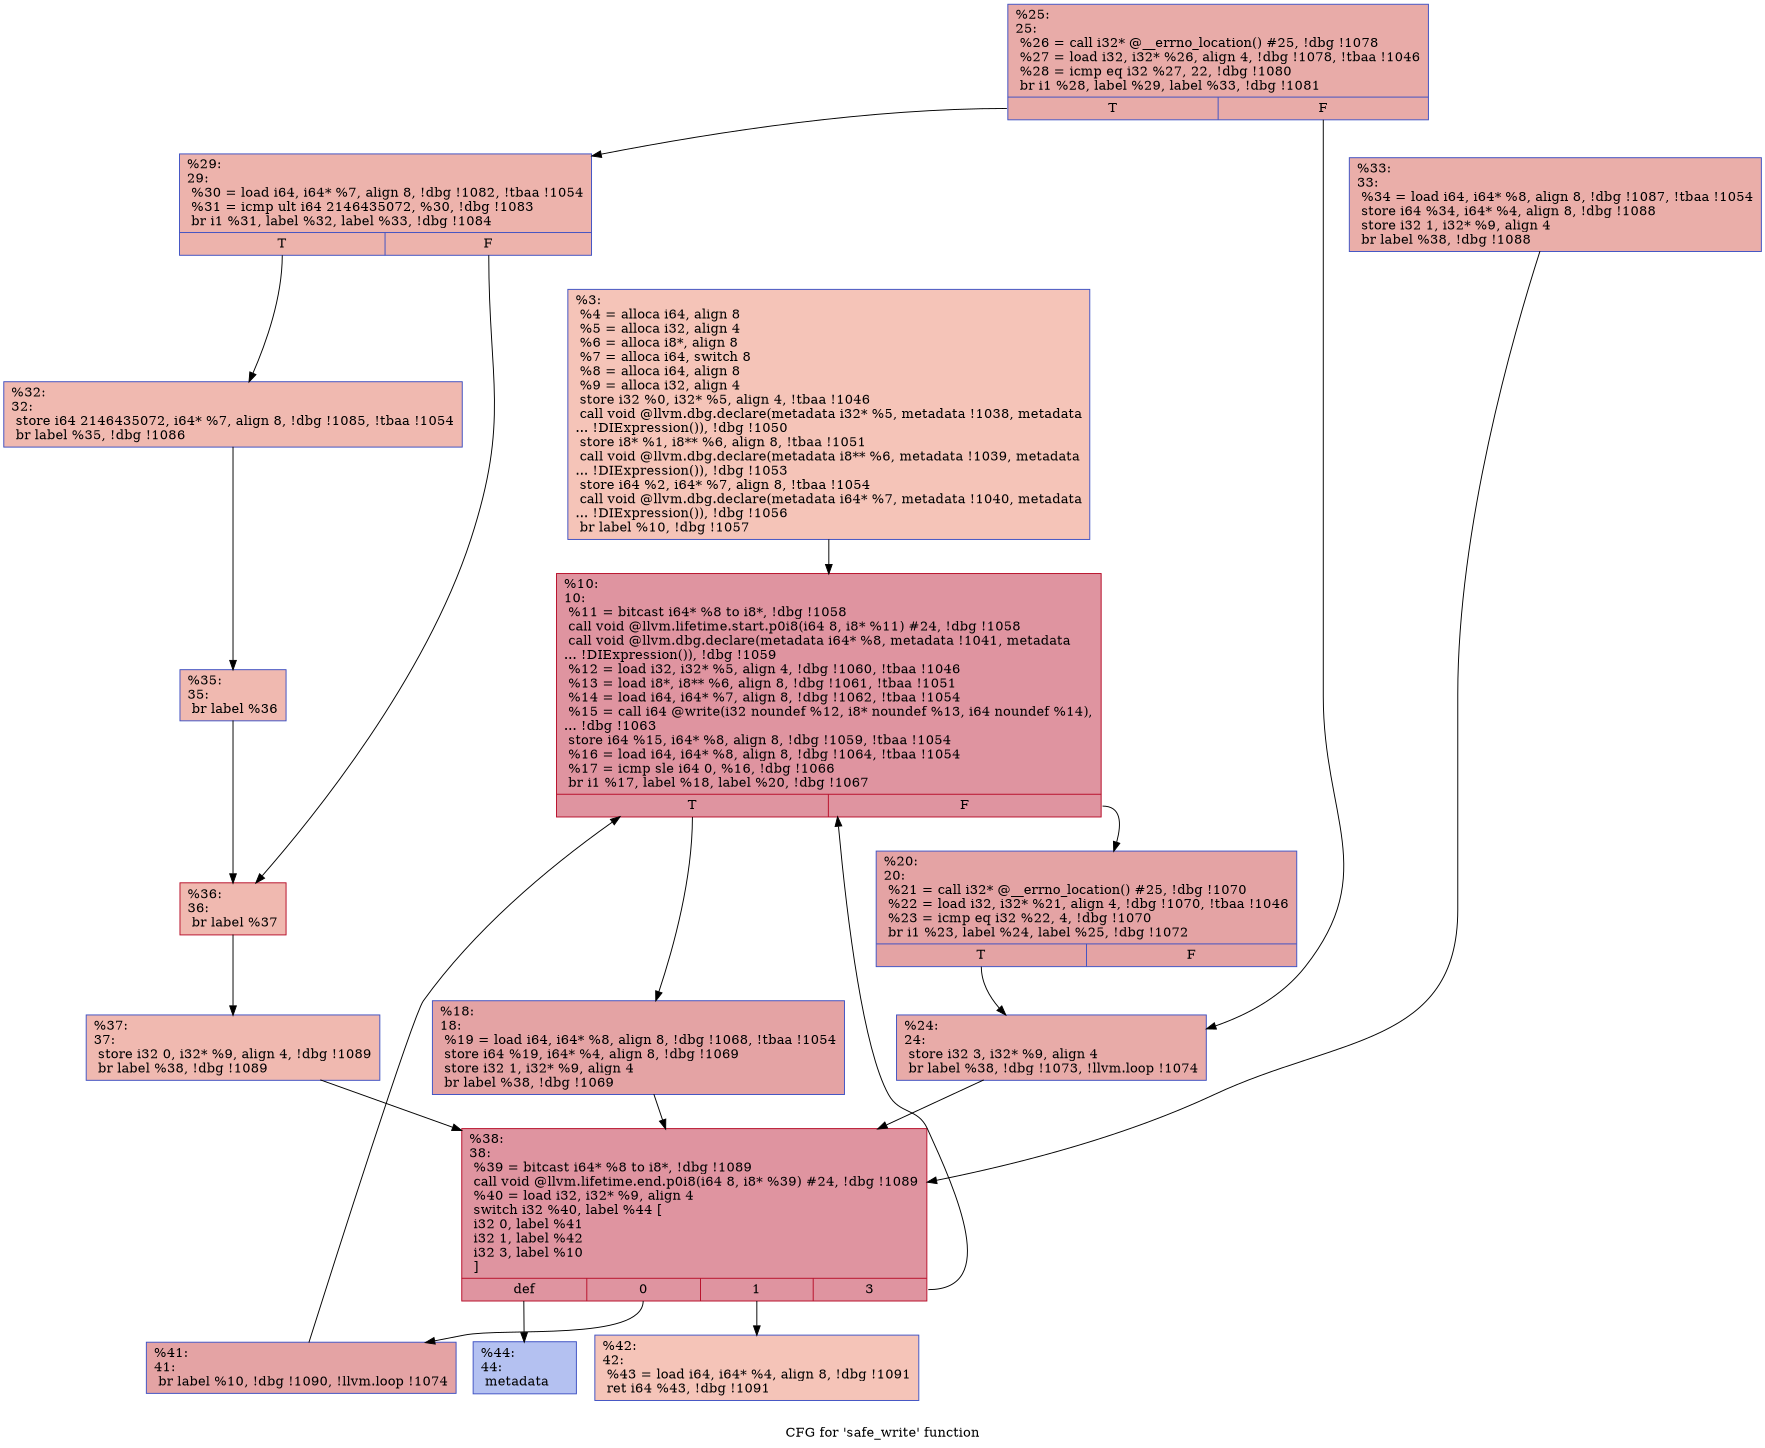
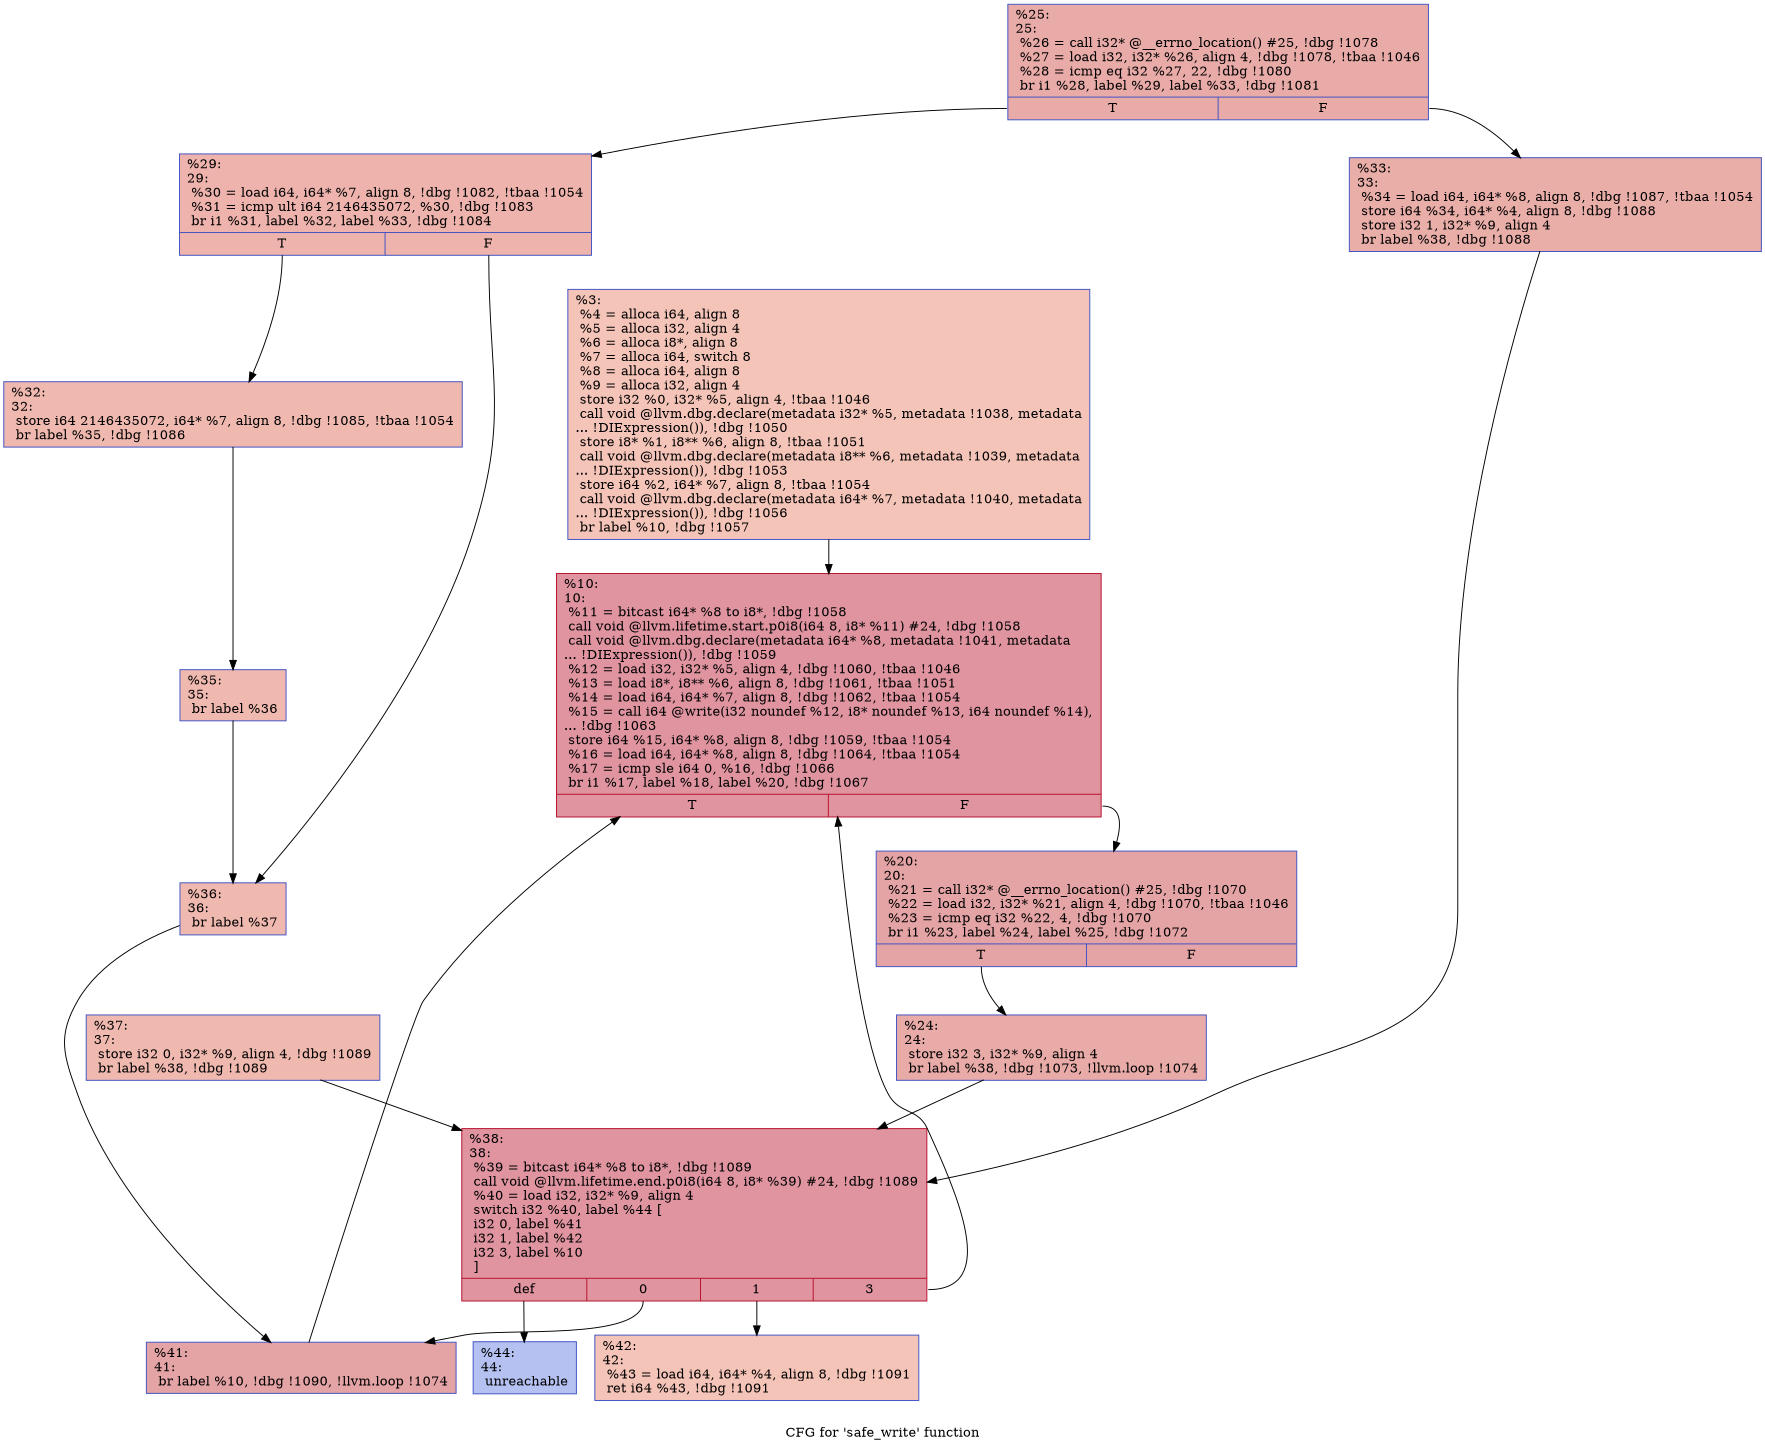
(1323, 603) -> (1476, 122)
(233, 909) -> (233, 909)
(233, 970) -> (94, 1132)
(638, 1048) -> none
(515, 1382) -> (525, 1382)
